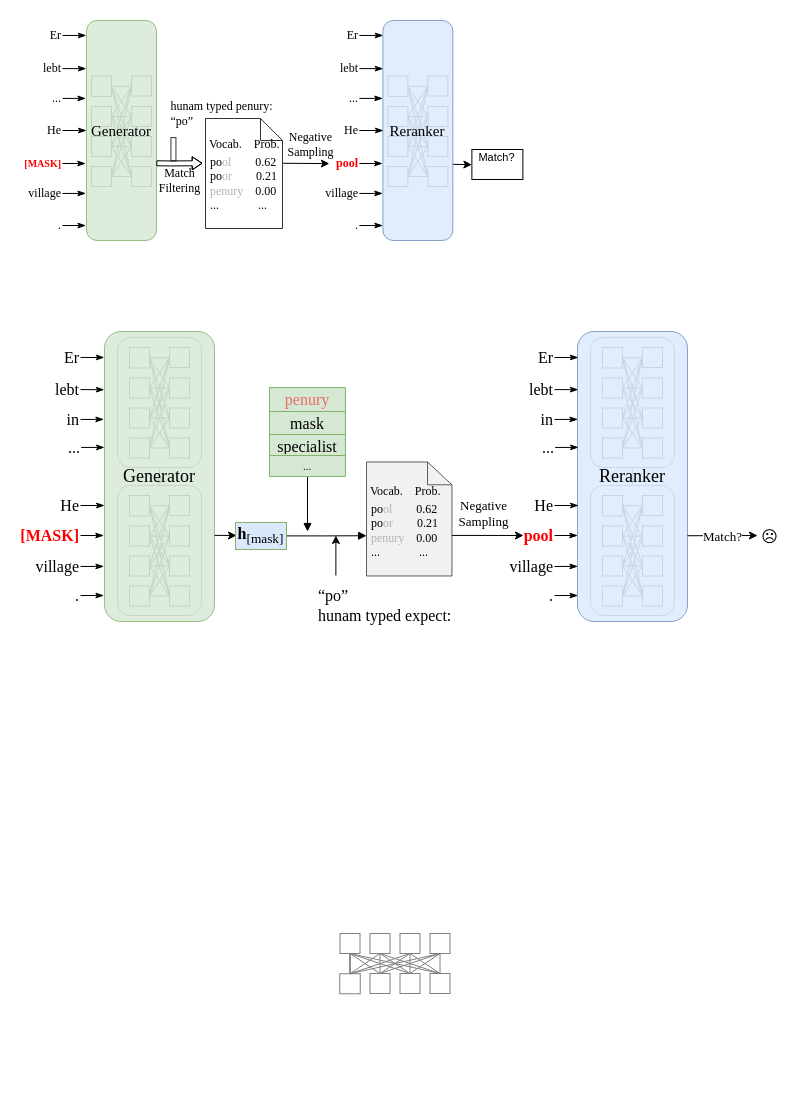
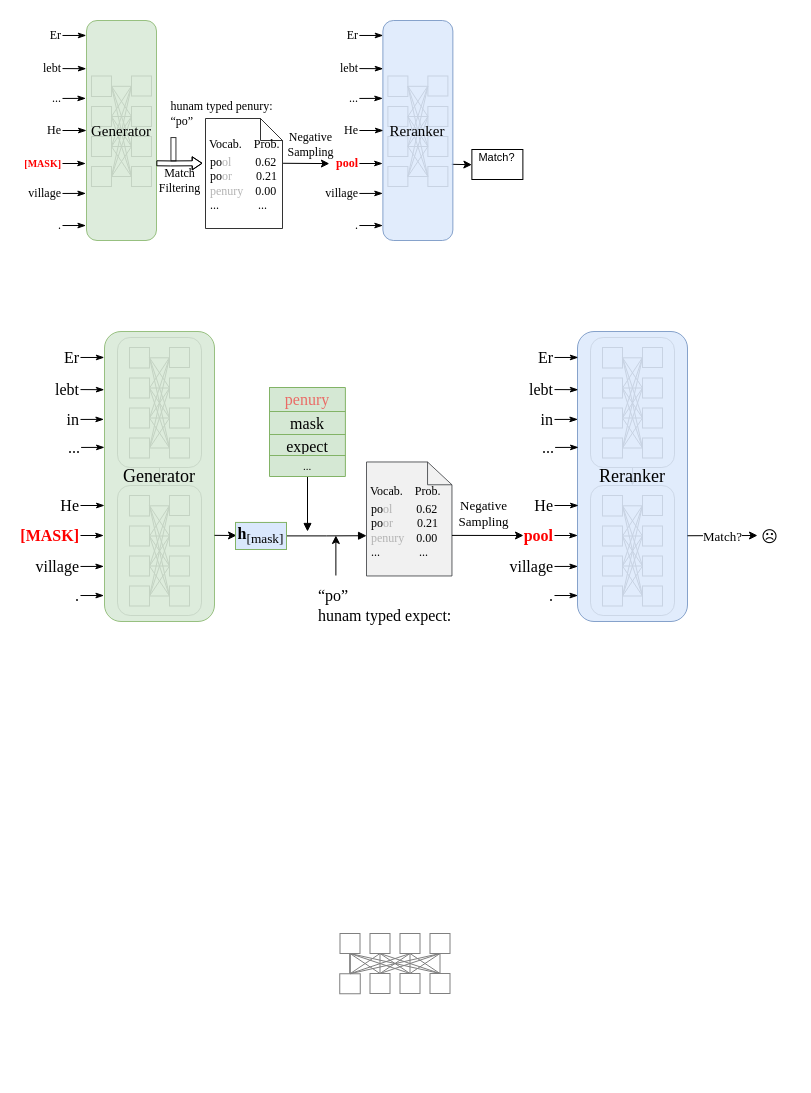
(308, 446) -> (308, 446)
